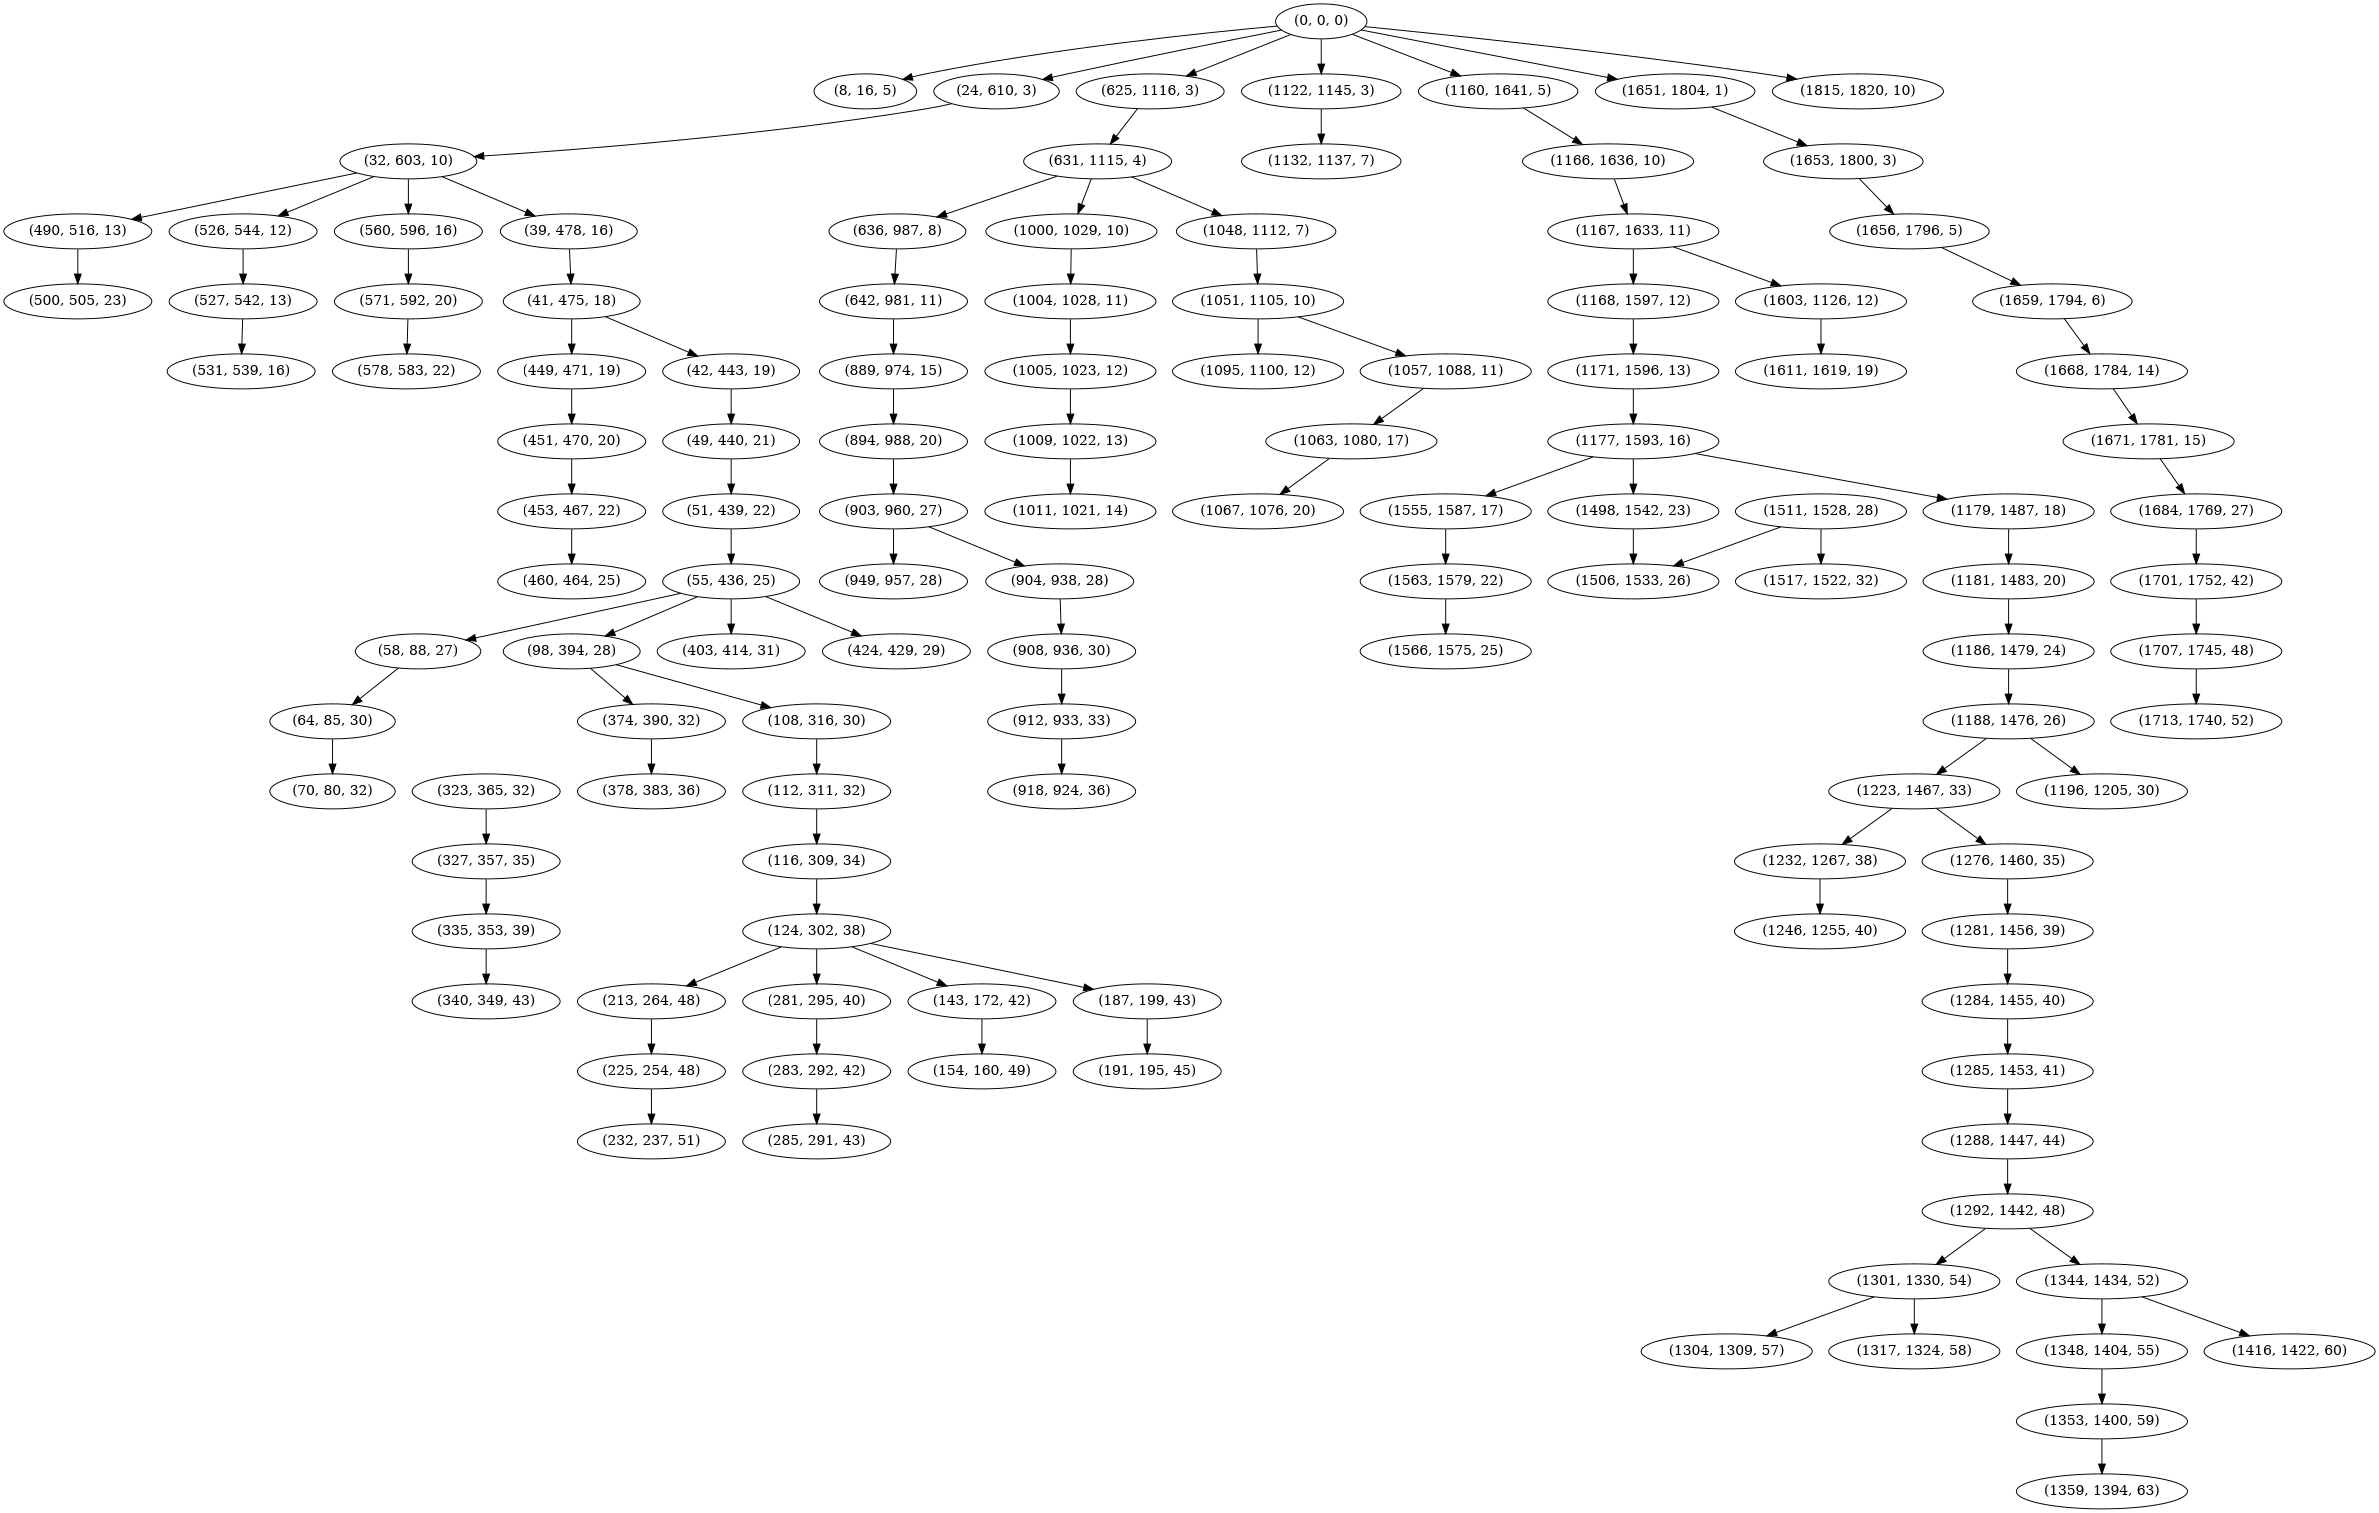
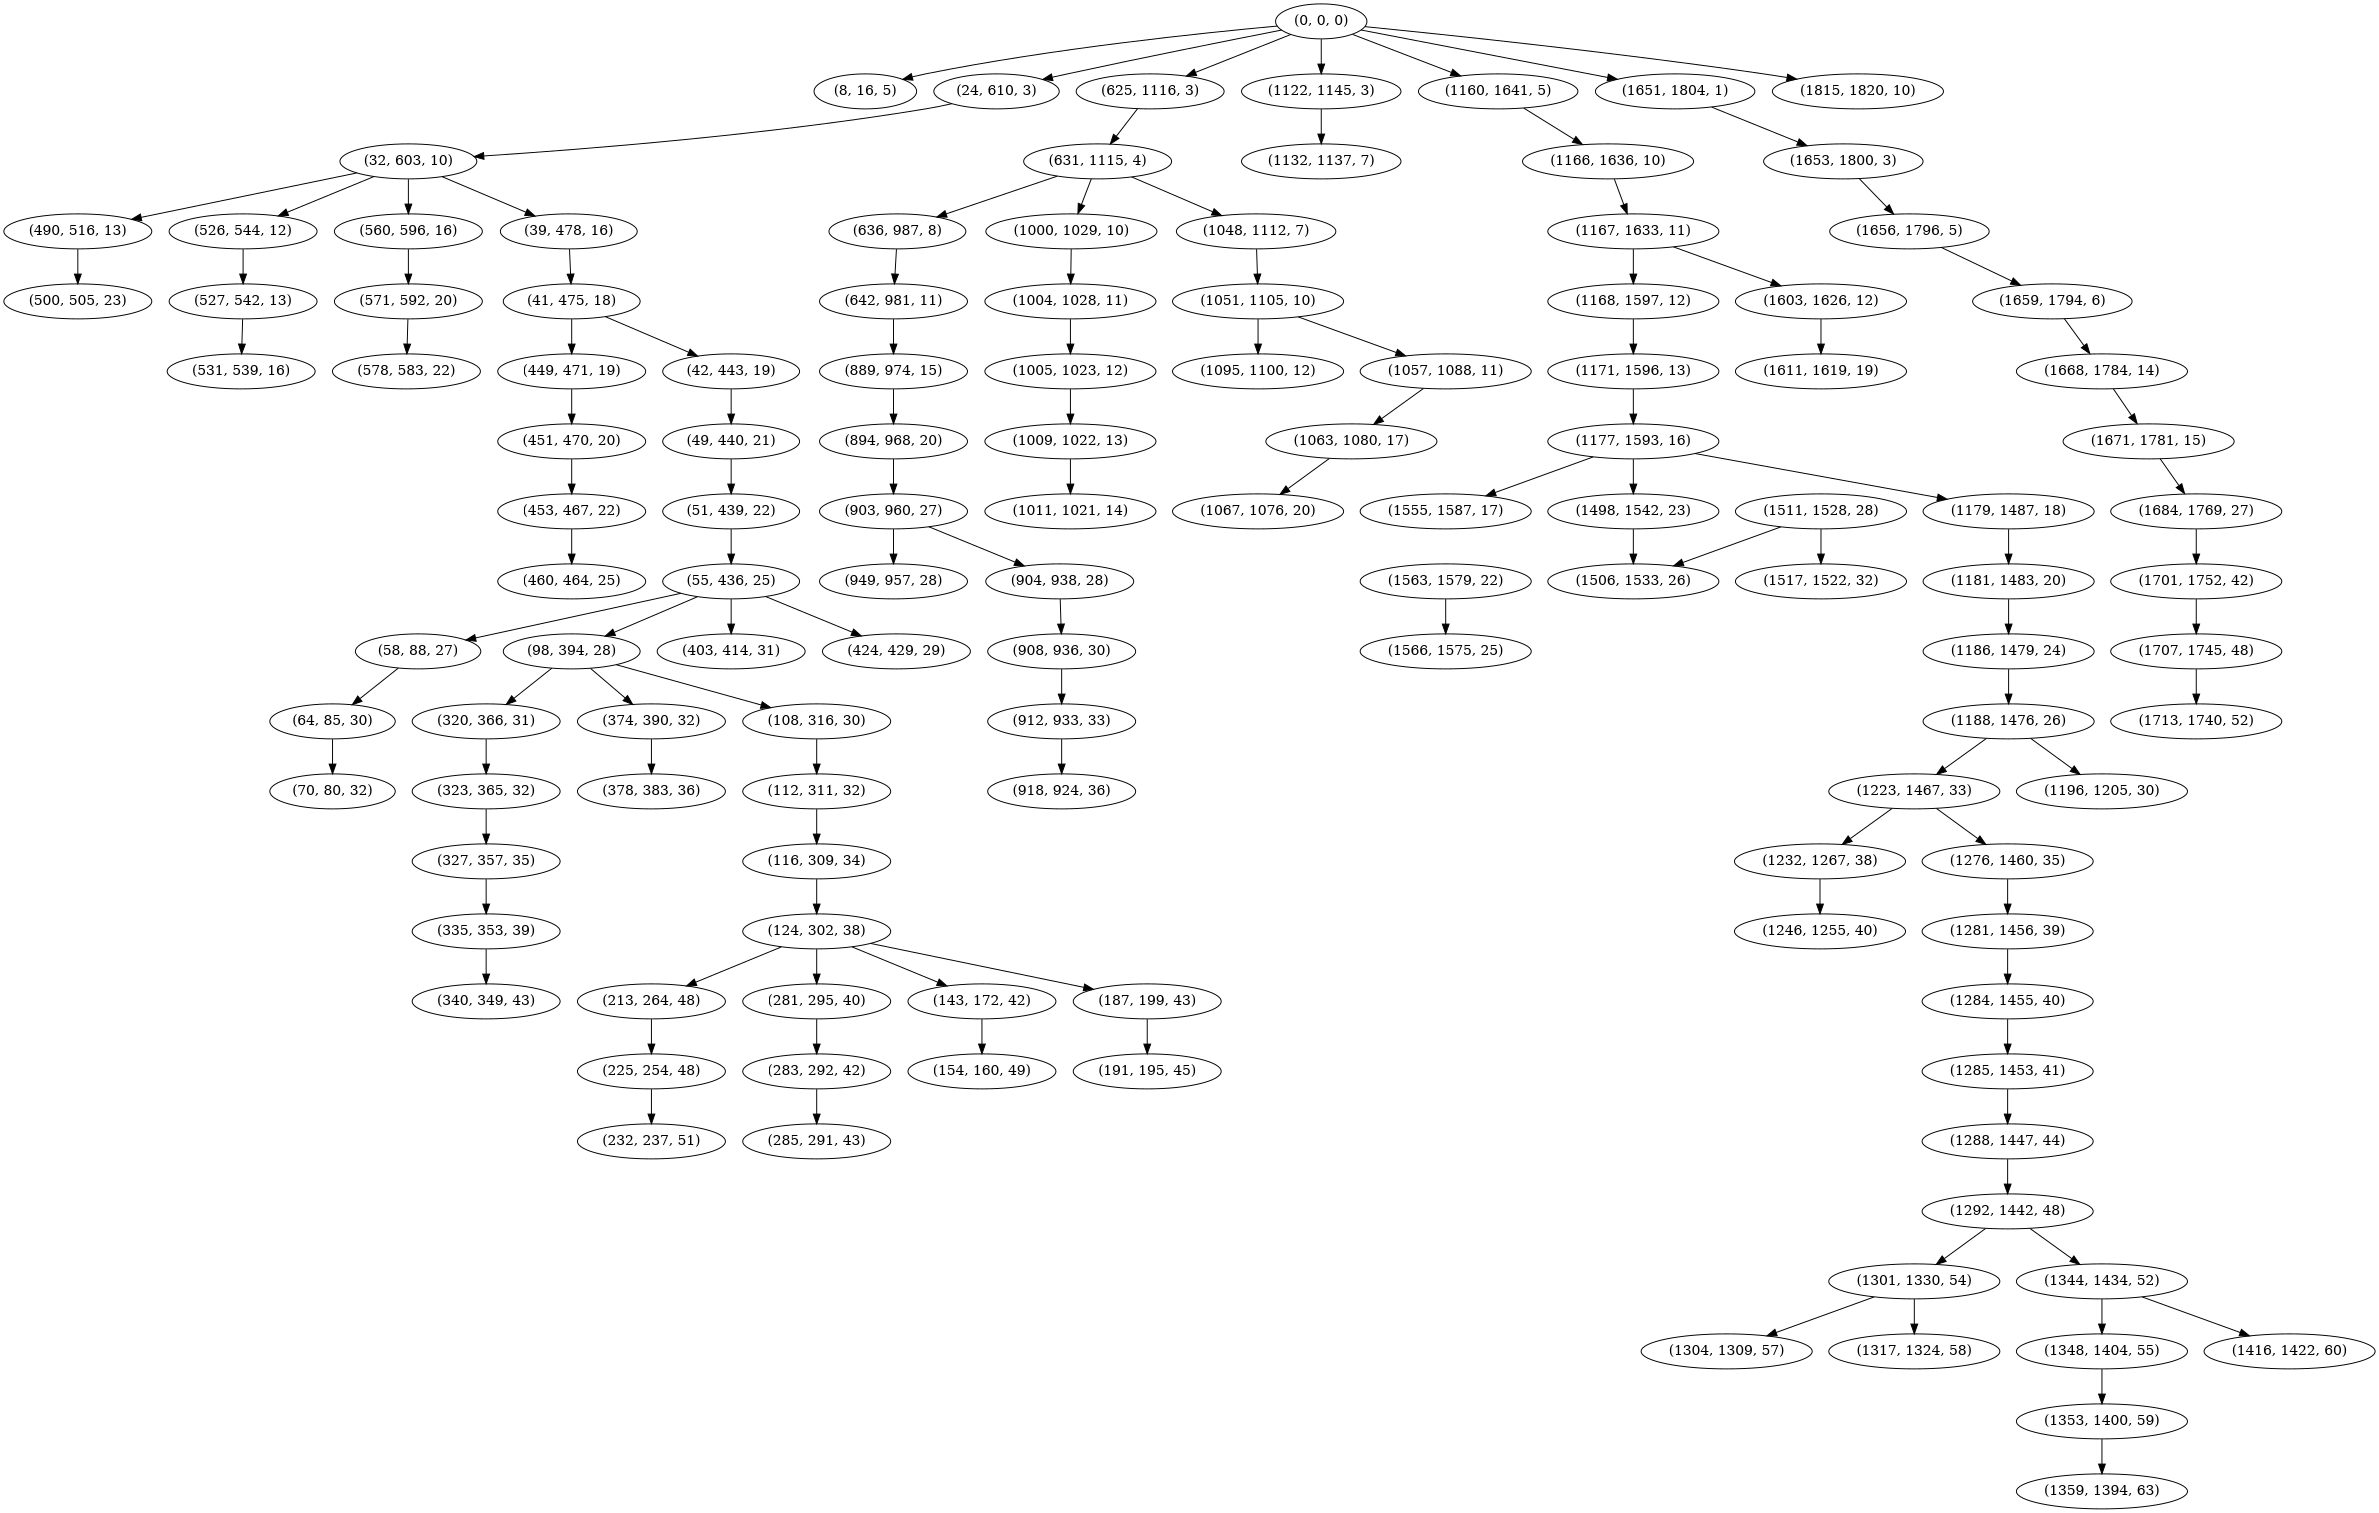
(1821, 301) -> (1821, 301)
(894, 441) -> (894, 441)
(1446, 542) -> none
none -> (486, 721)
